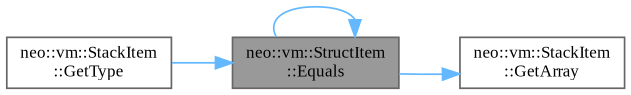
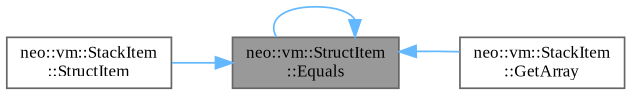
(89, 63) -> (89, 63)
(421, 74) -> (438, 51)
